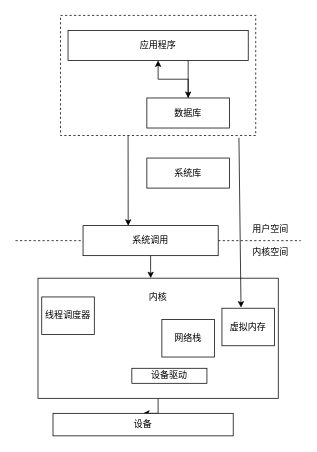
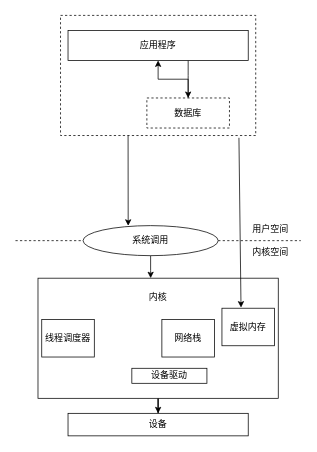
(188, 113) -> (188, 113)
(188, 173) -> none
(150, 240) -> (150, 240)
(68, 315) -> (68, 338)
(143, 424) -> (158, 424)
